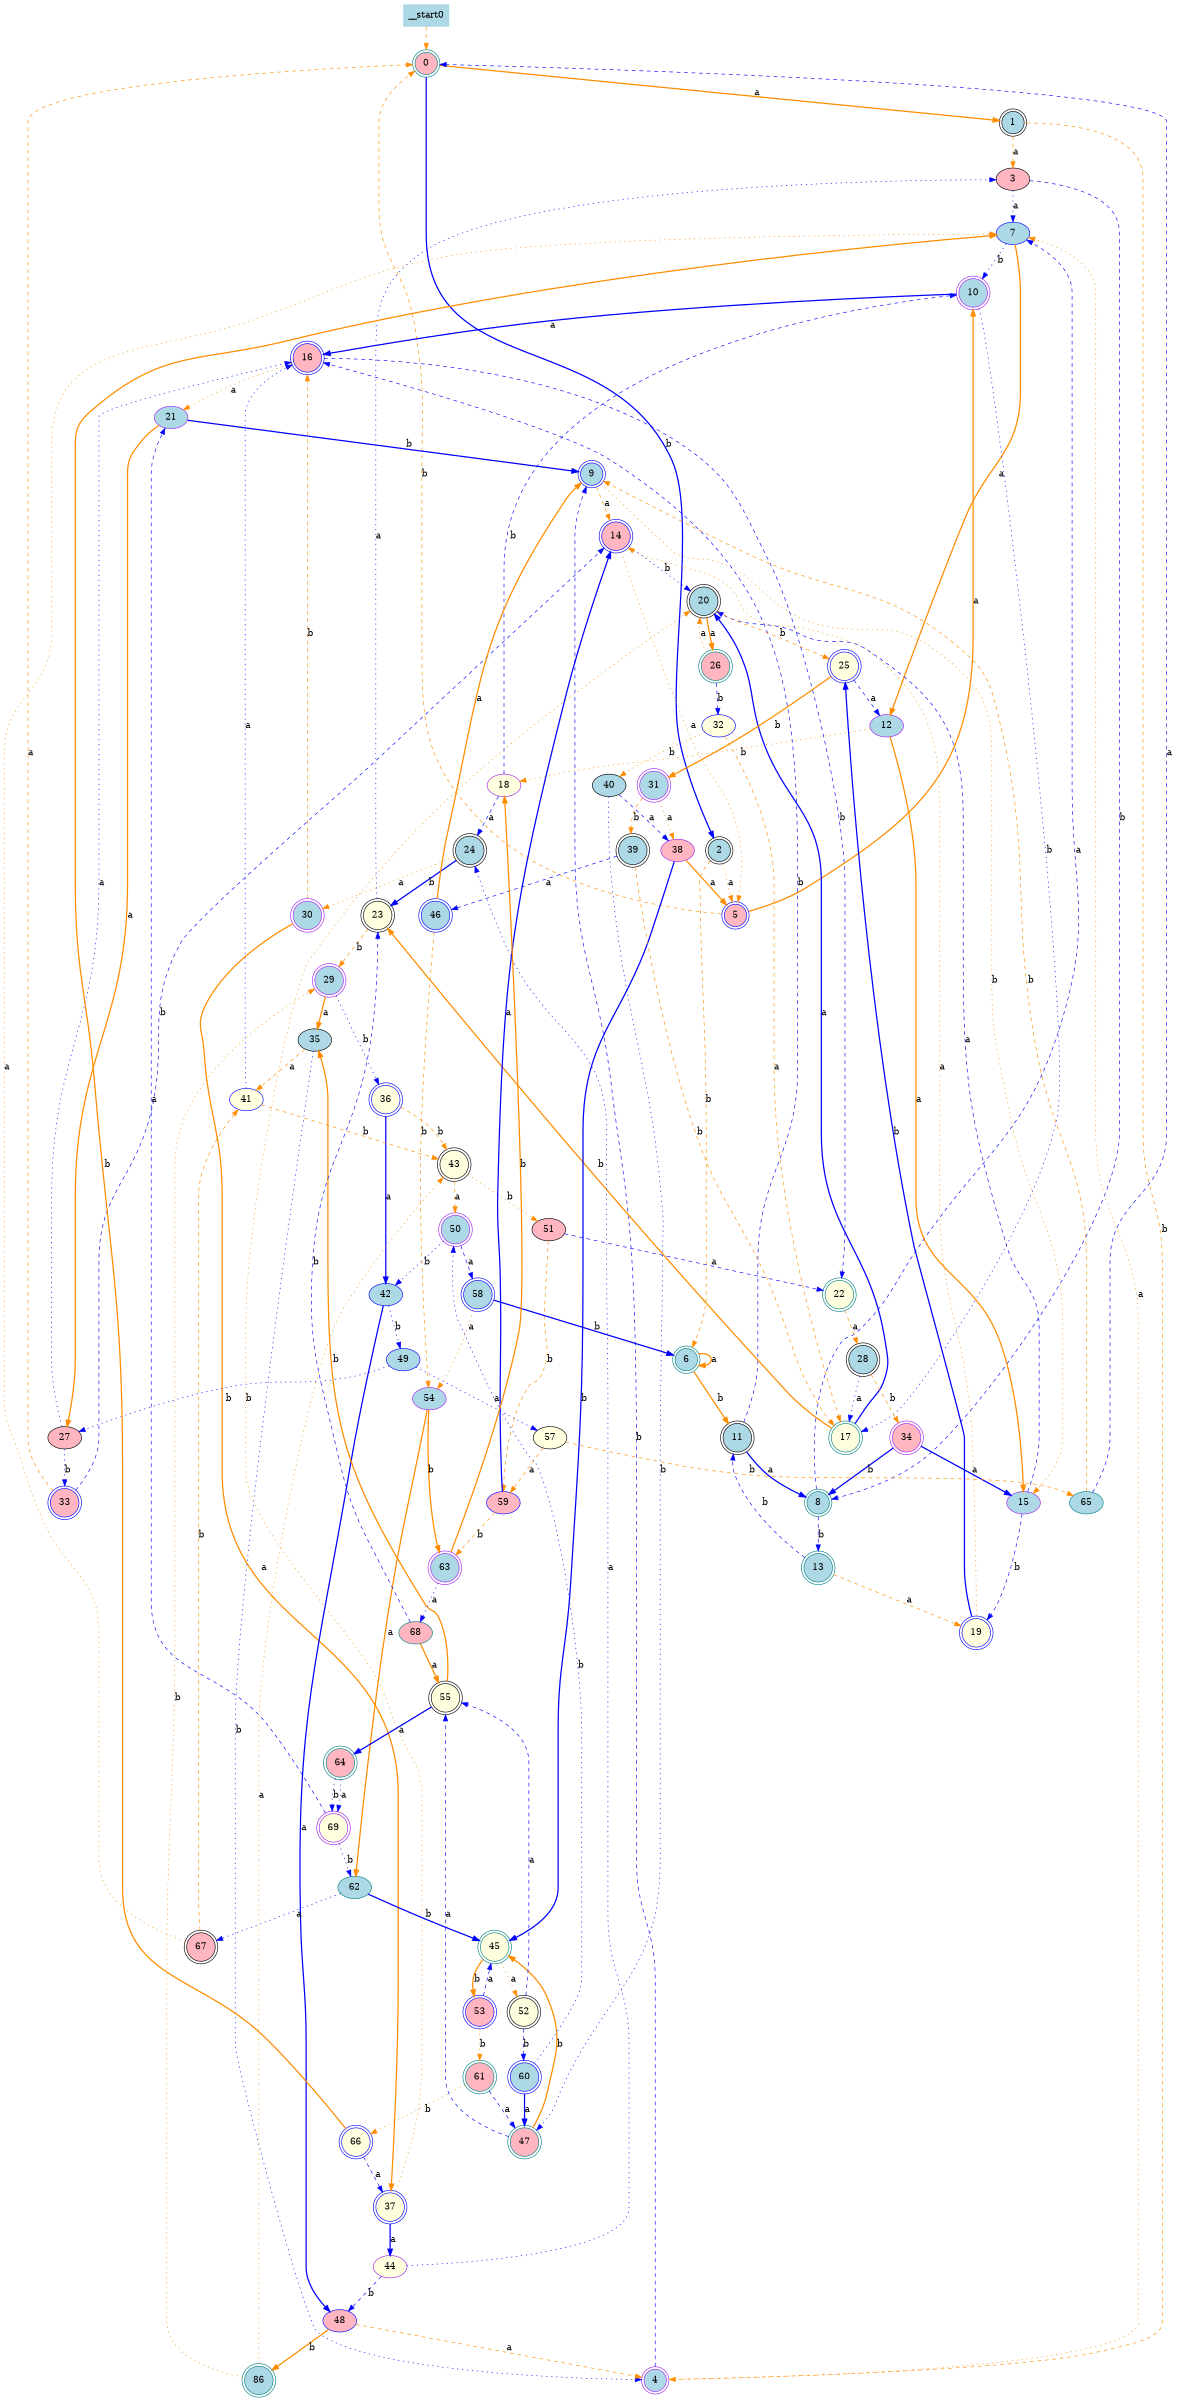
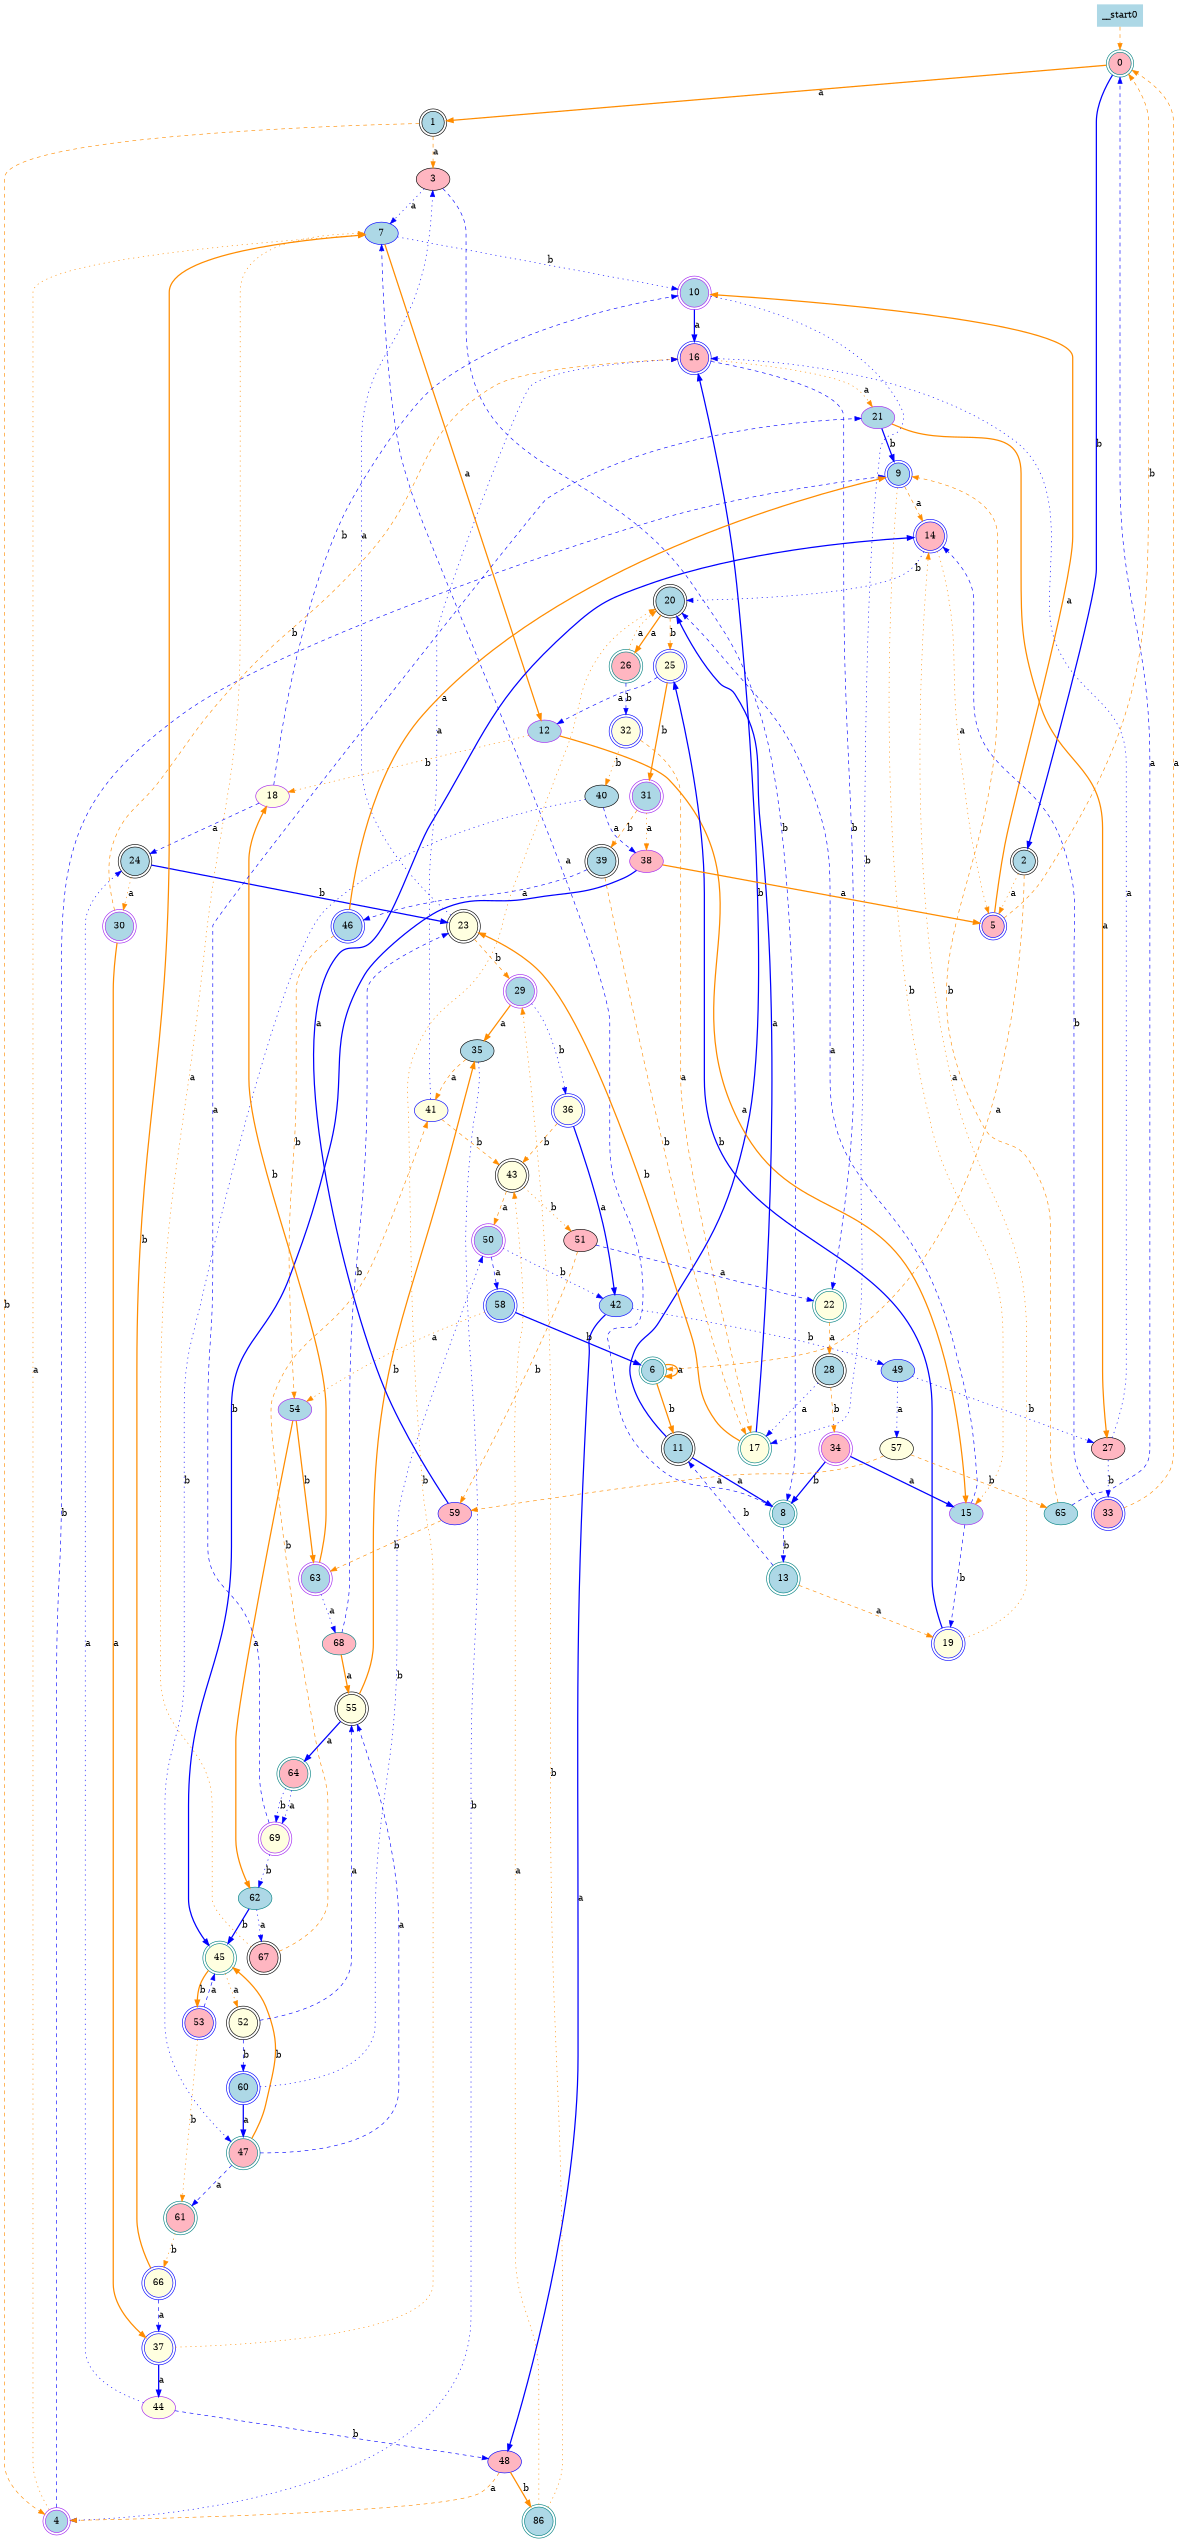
(719, 726) -> (626, 731)
(794, 762) -> (758, 928)
(709, 1100) -> (998, 1110)
(500, 2107) -> (214, 2183)
